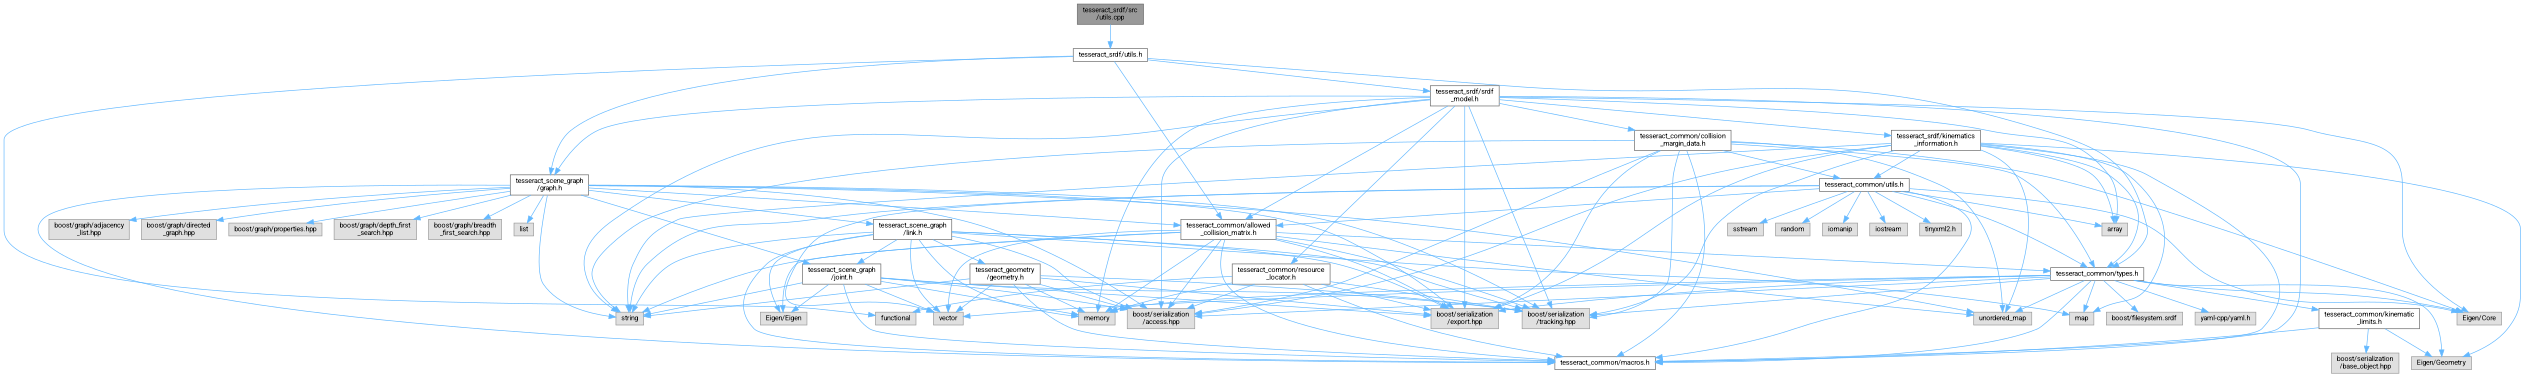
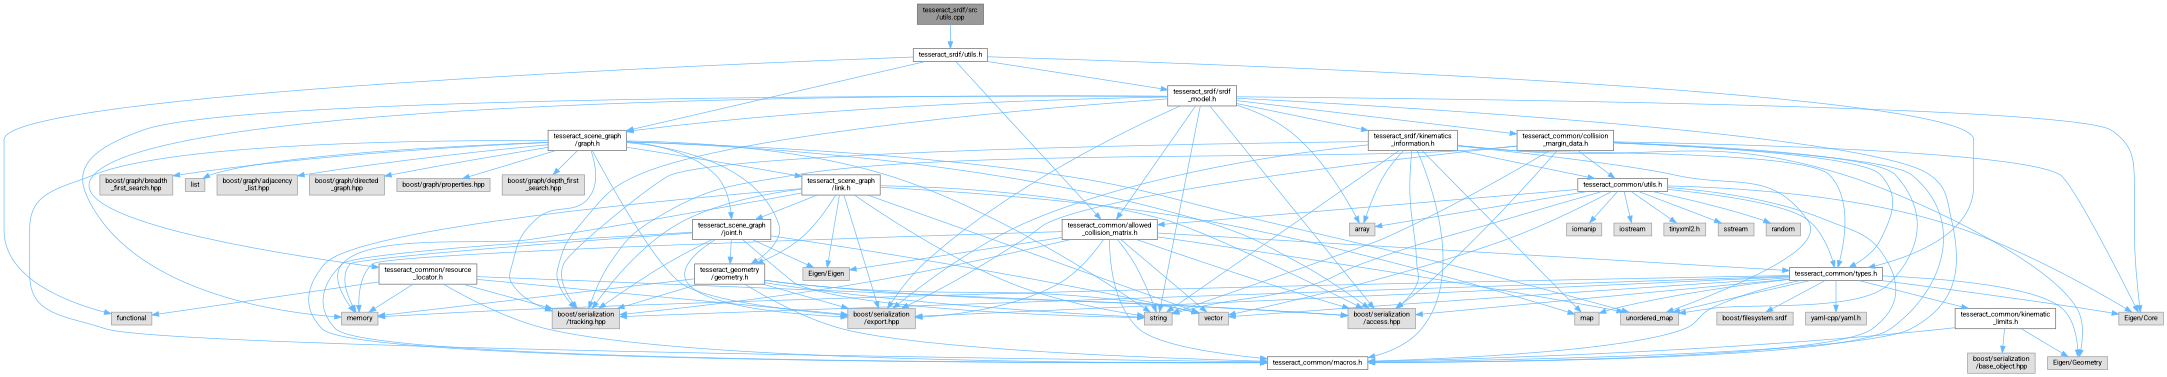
(808, 201) -> (735, 174)
(1001, 291) -> (731, 248)
